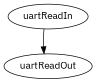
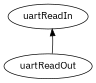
(44, 38) -> (53, 45)
